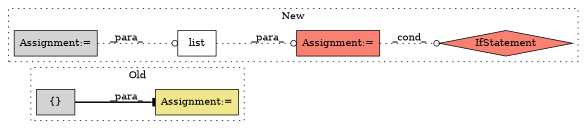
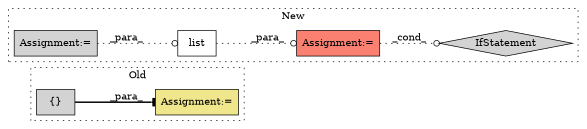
(506, 43) -> (506, 43)
